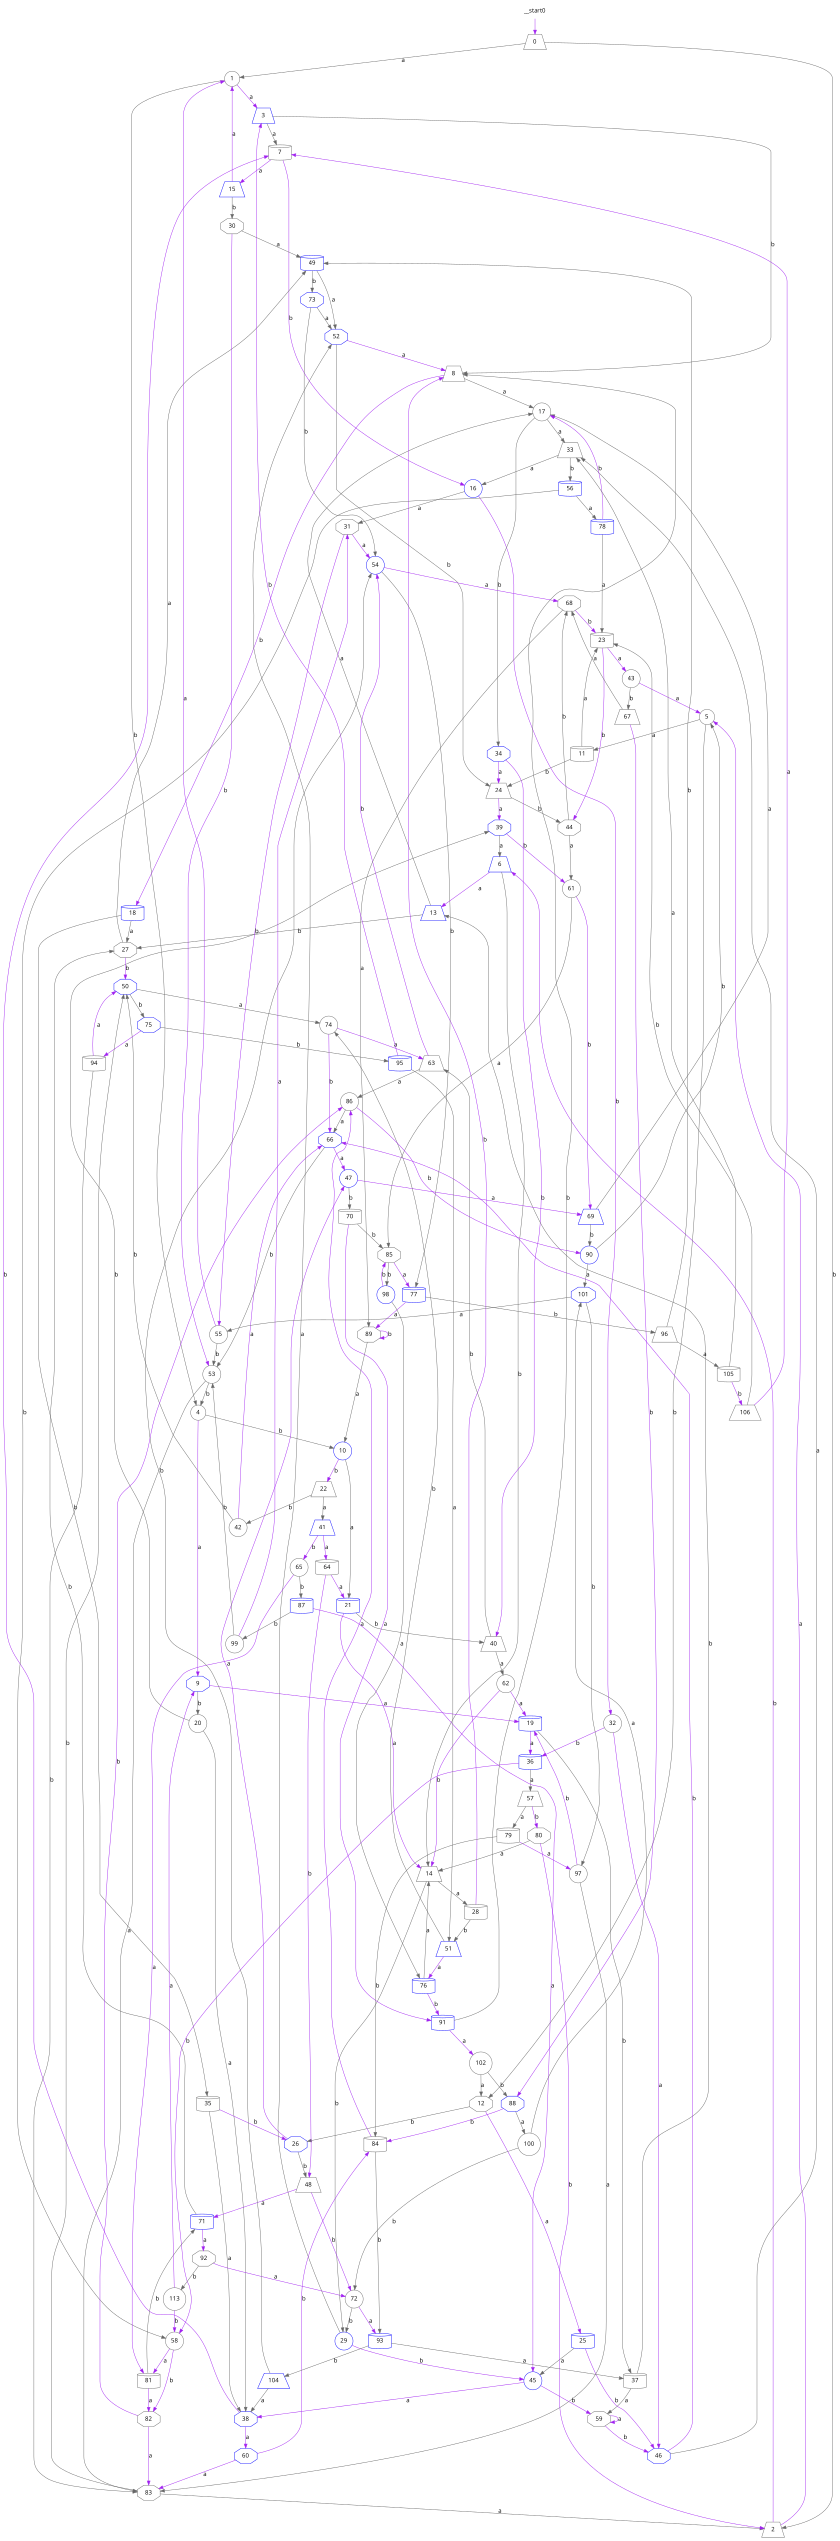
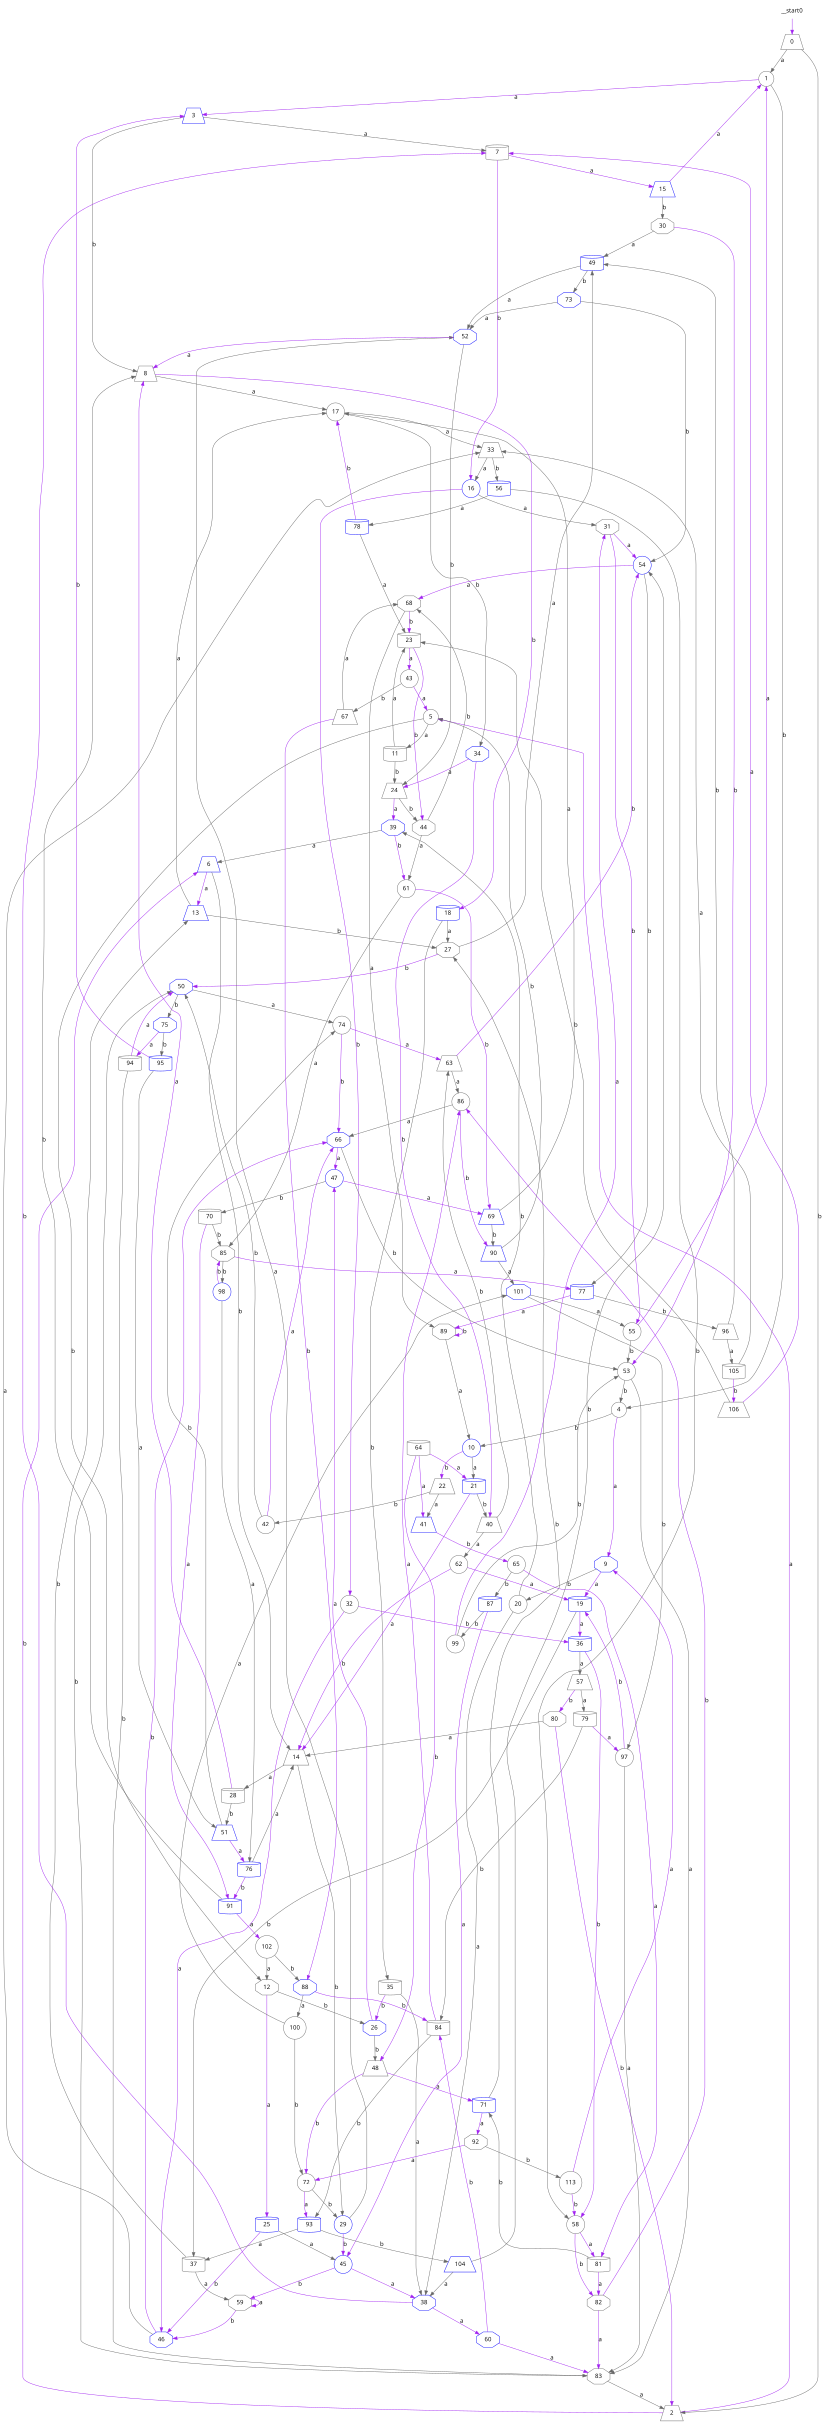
(485, 1140) -> (177, 1082)
(589, 1255) -> (494, 1254)
(324, 1545) -> (421, 1484)
